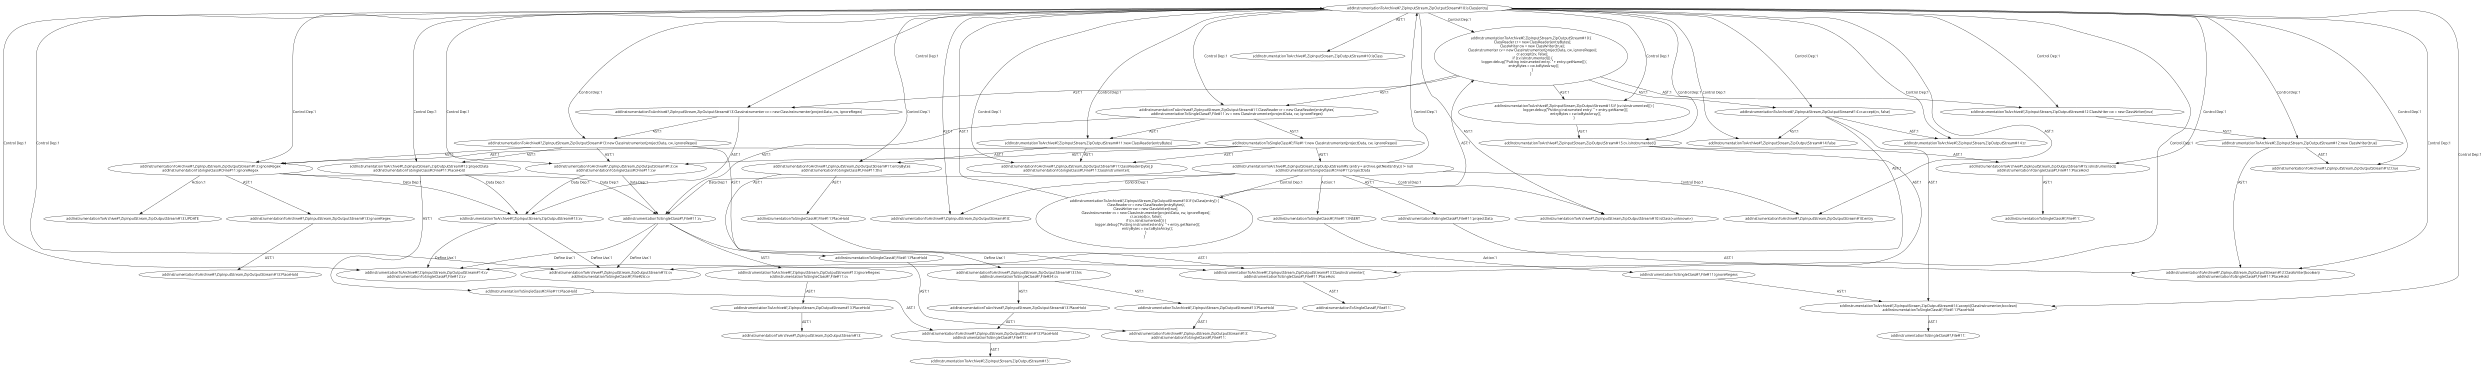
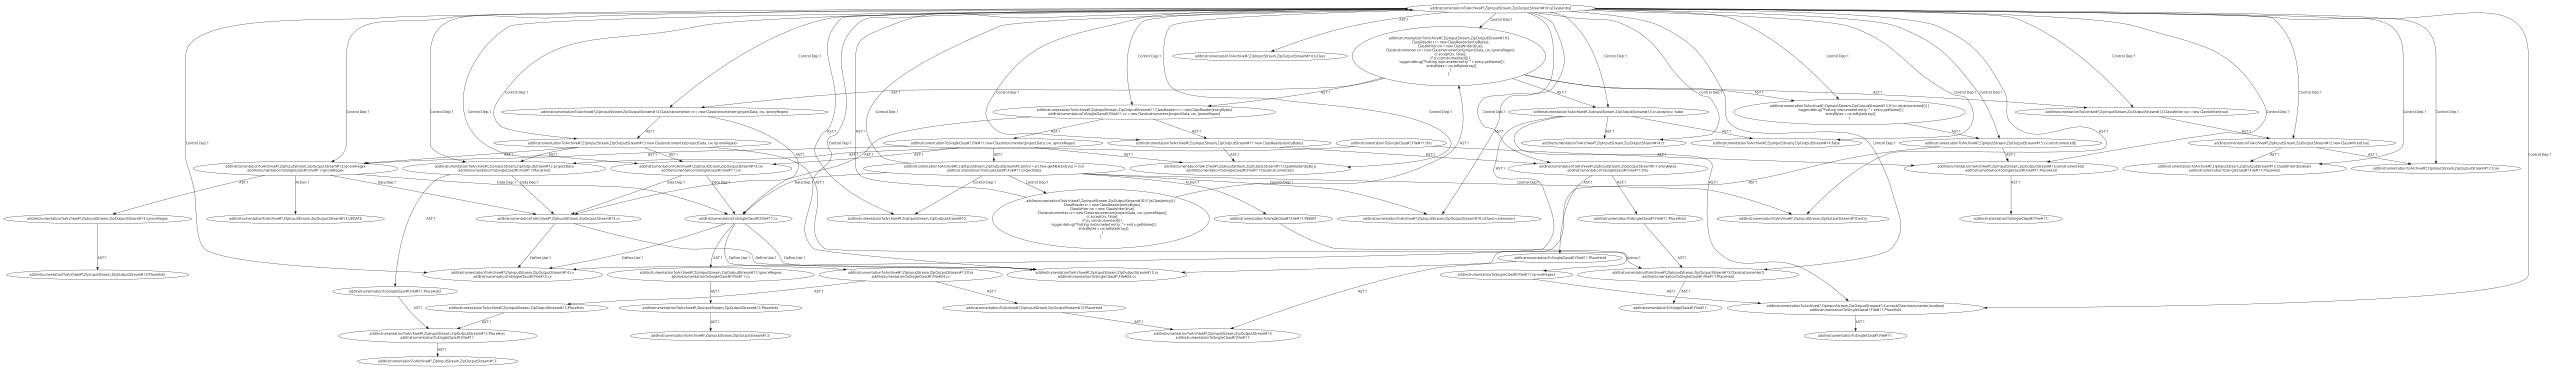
none -> (1391, 143)
(1445, 219) -> none
